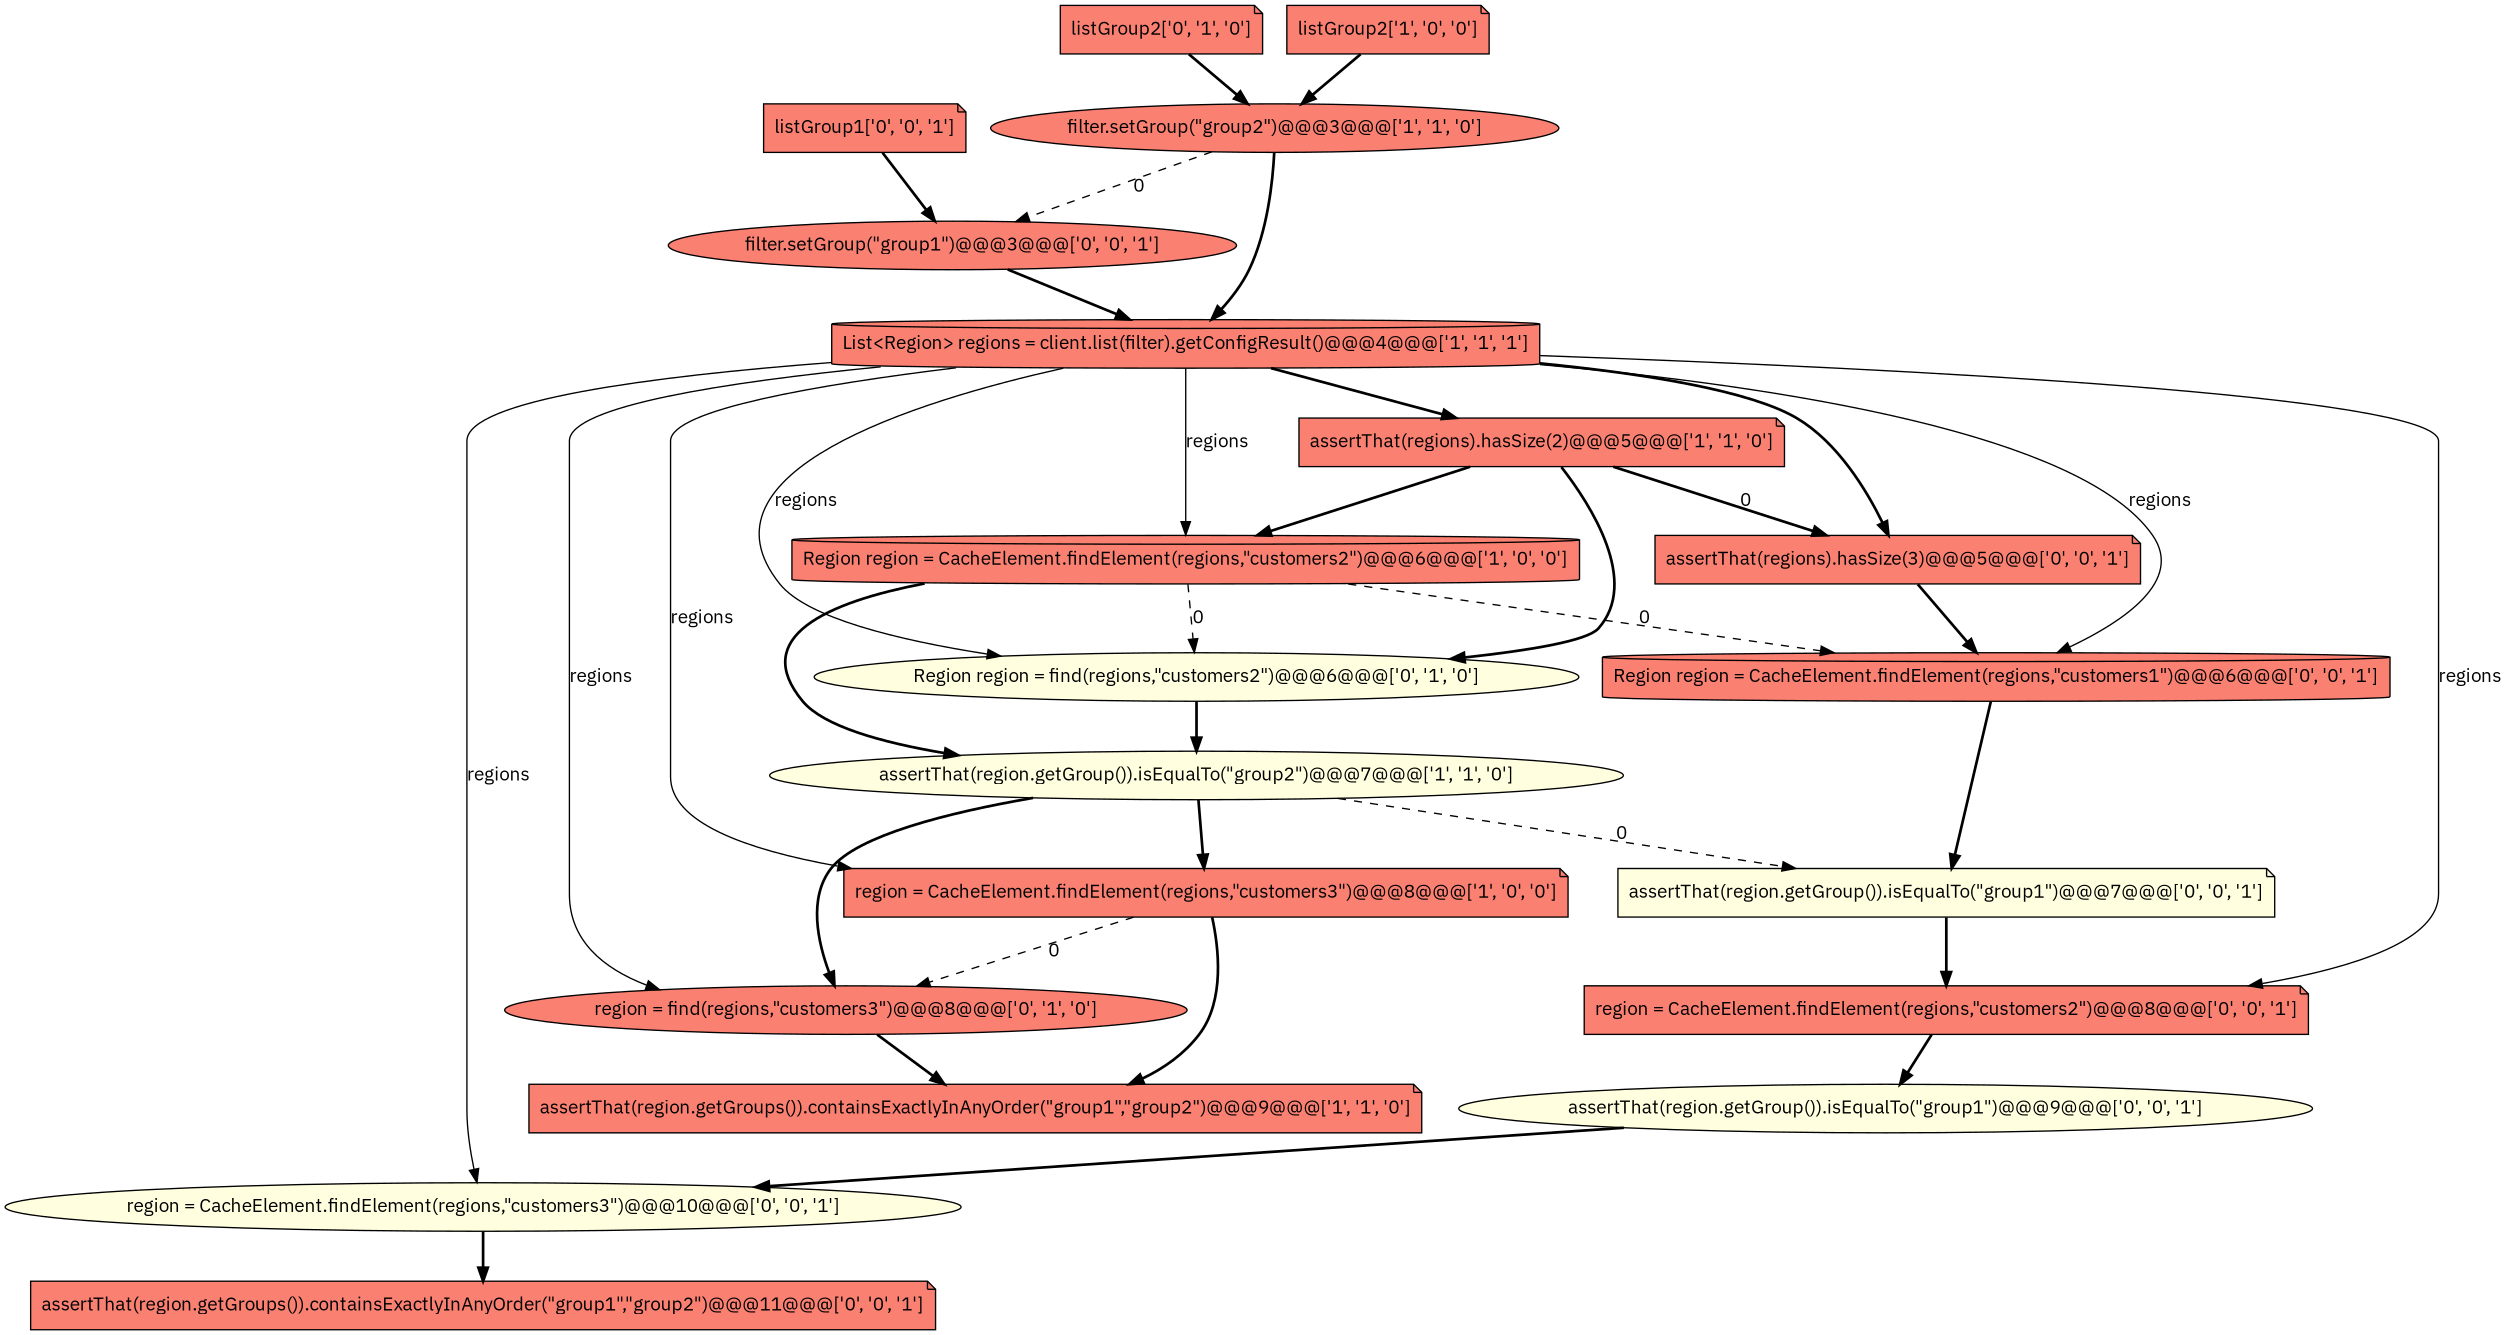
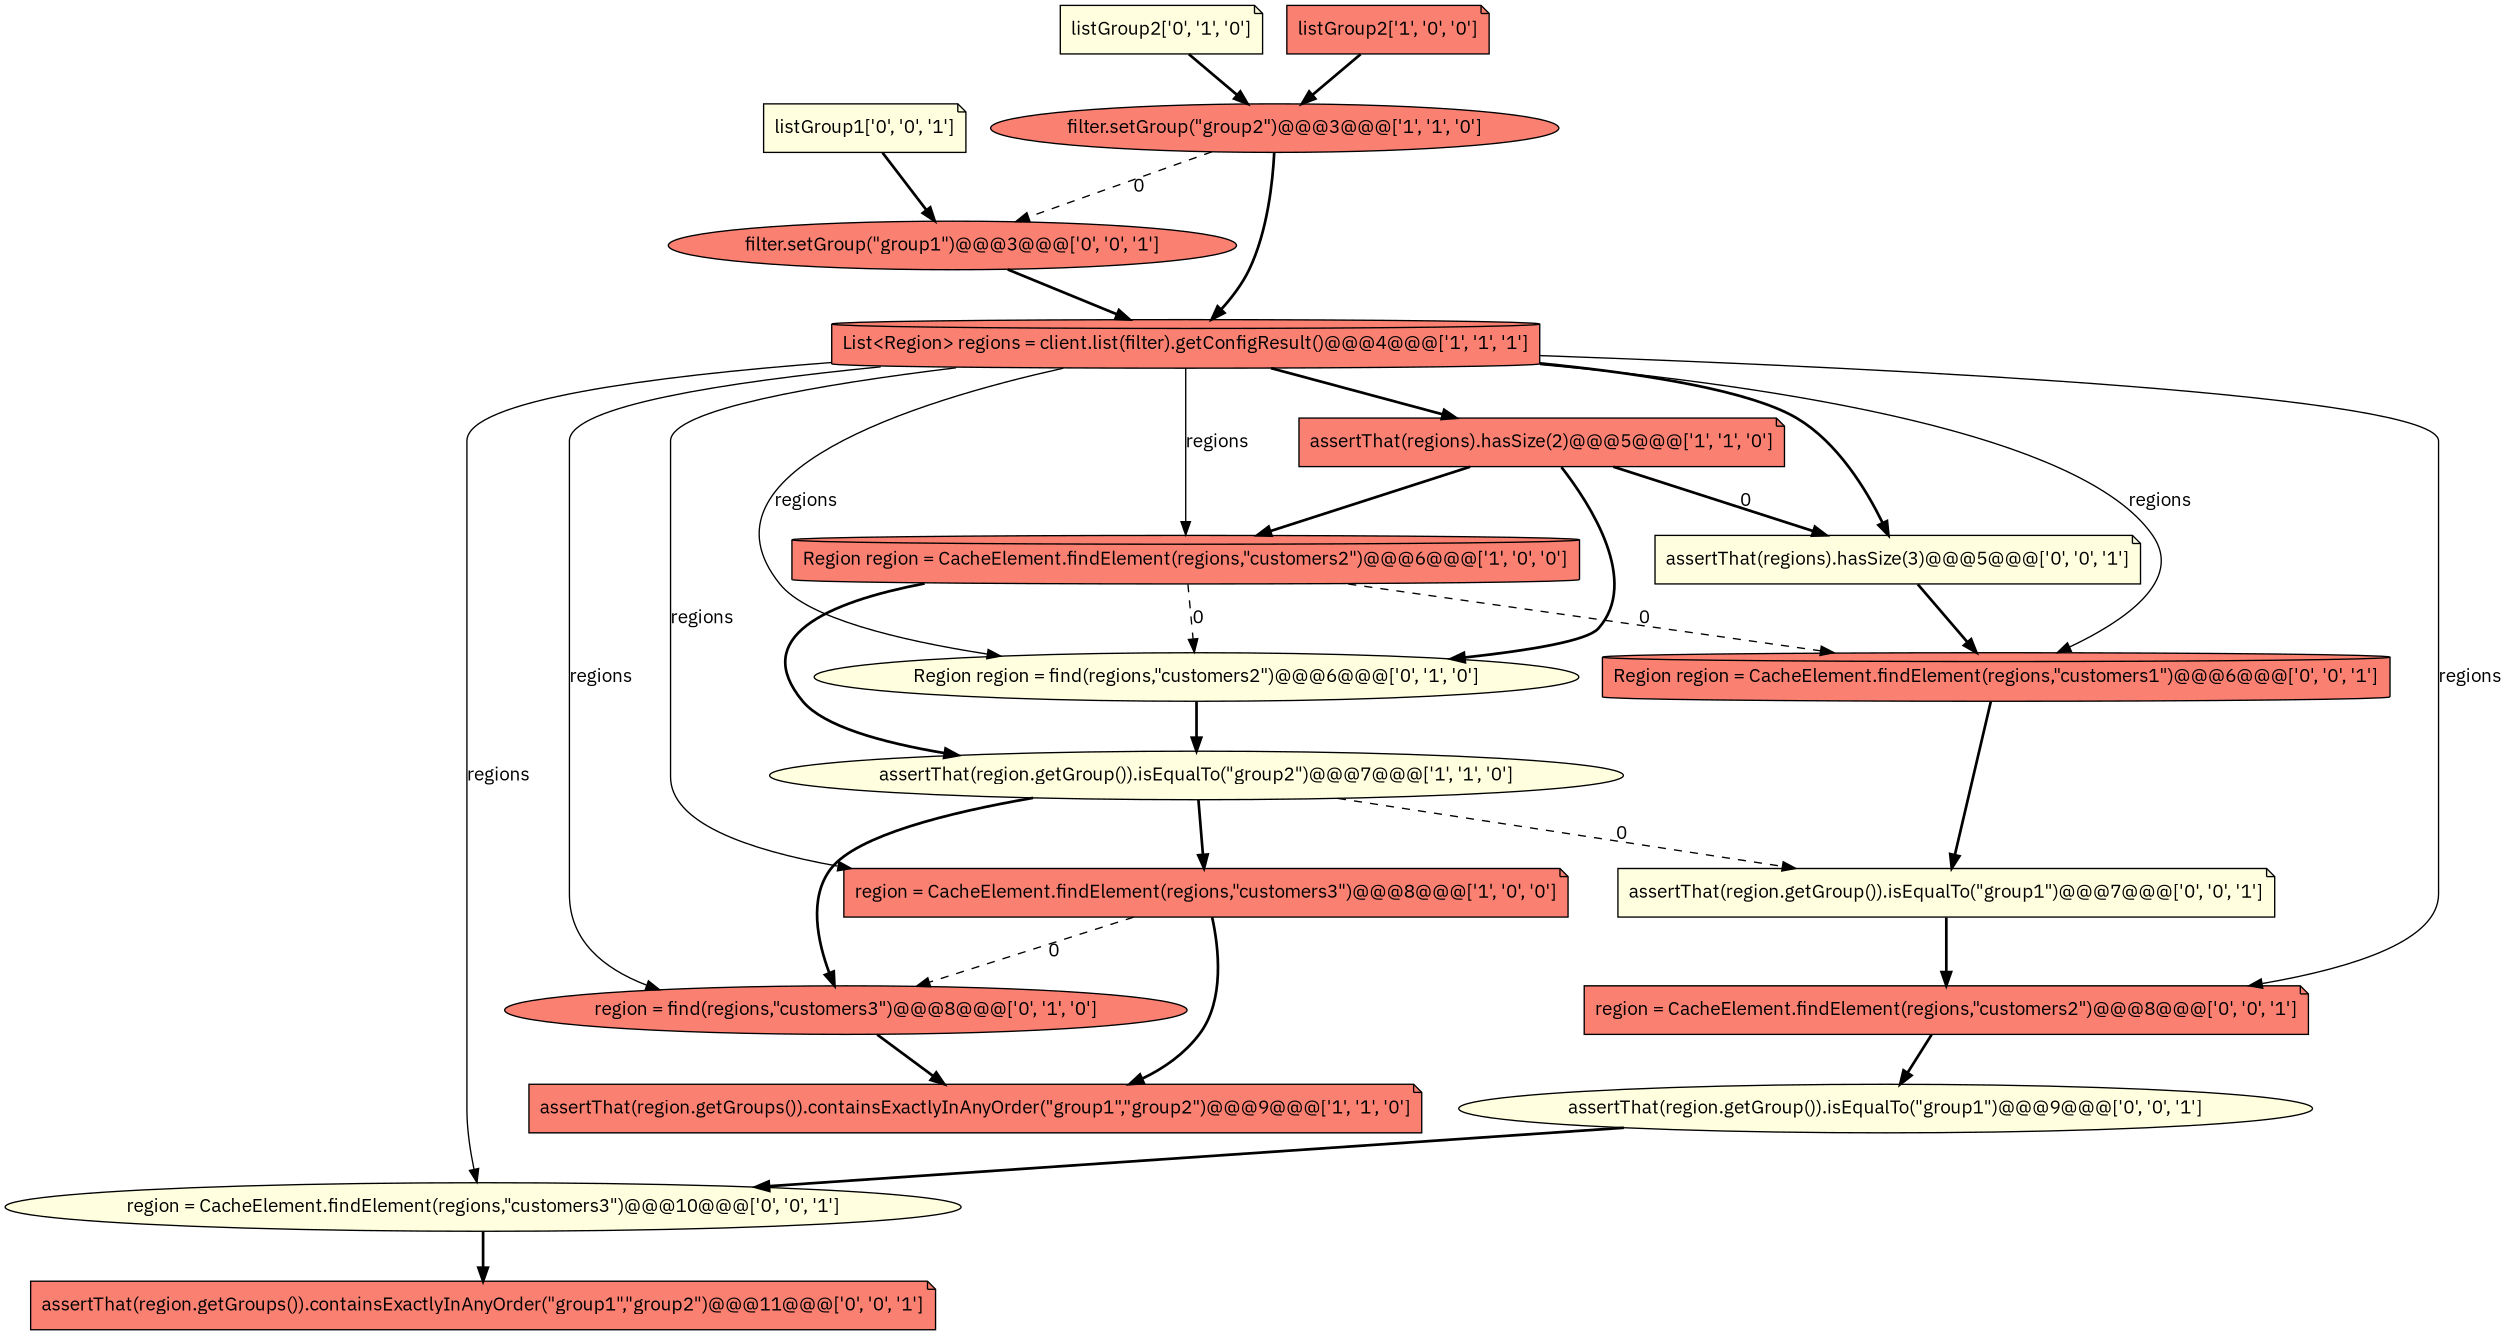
(1161, 30) -> (1161, 30)
(865, 128) -> (865, 128)
(1898, 560) -> (1898, 560)
